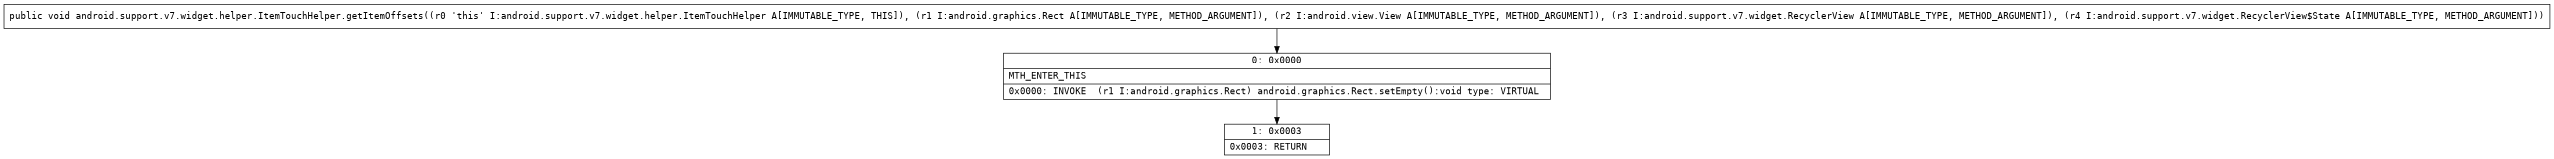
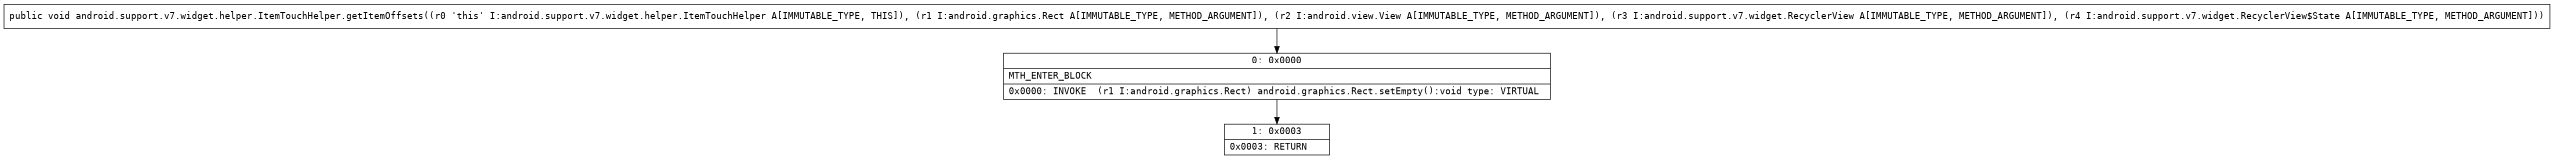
(1048, 76) -> (1050, 76)
